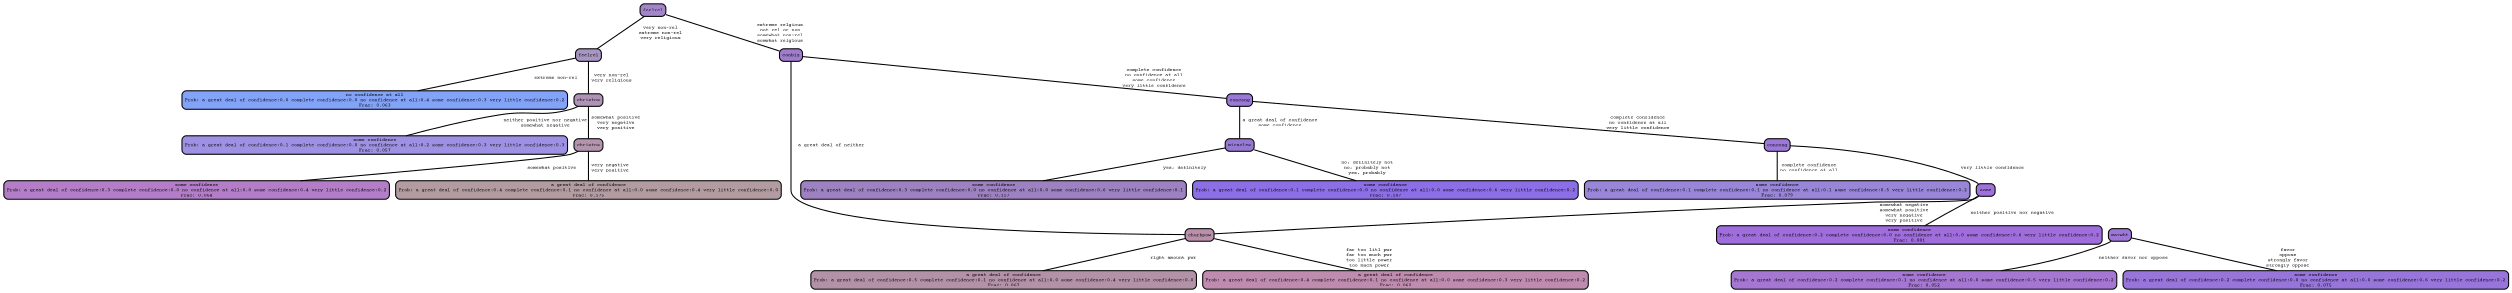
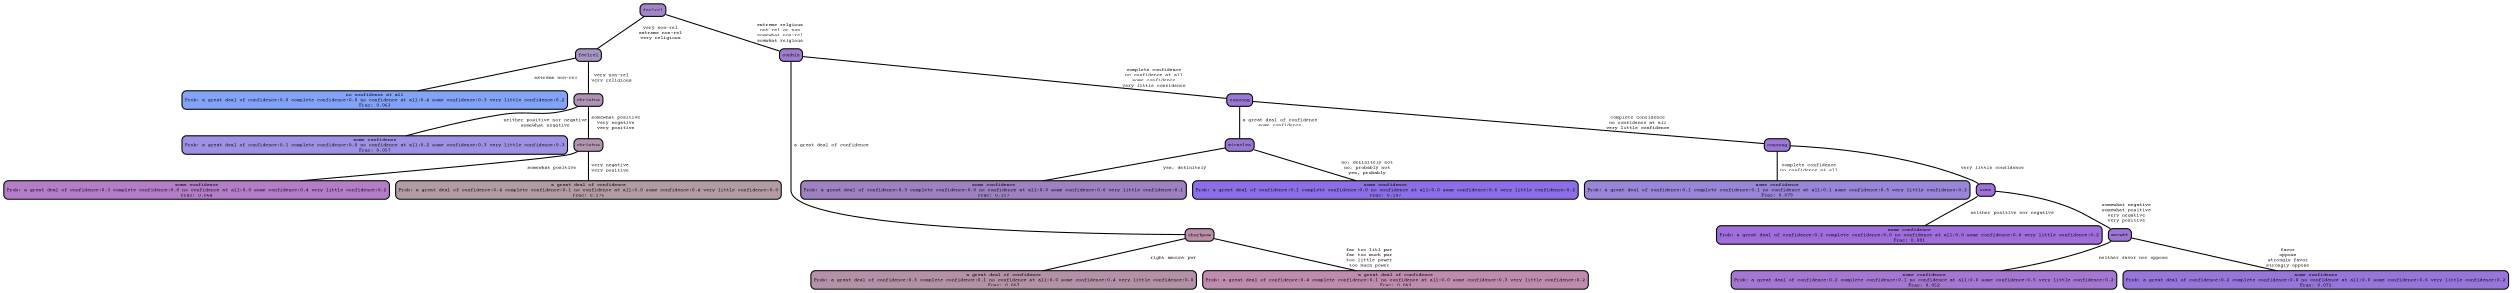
(830, 145) -> (830, 145)
(1597, 214) -> (2055, 202)
